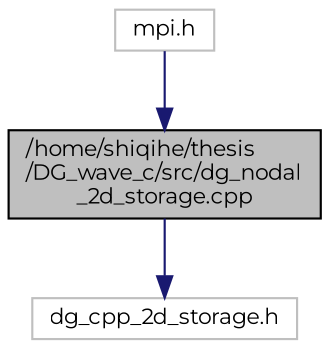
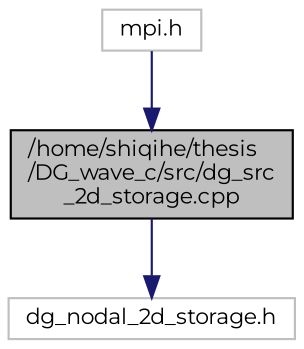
(165, 174) -> (152, 174)
(165, 319) -> (152, 319)
